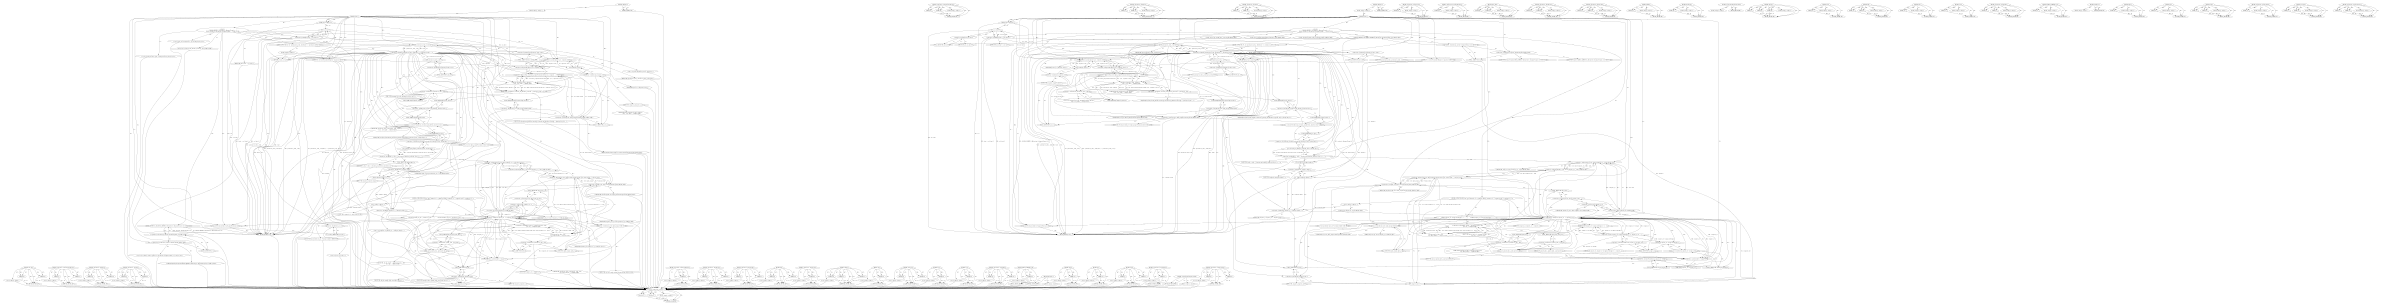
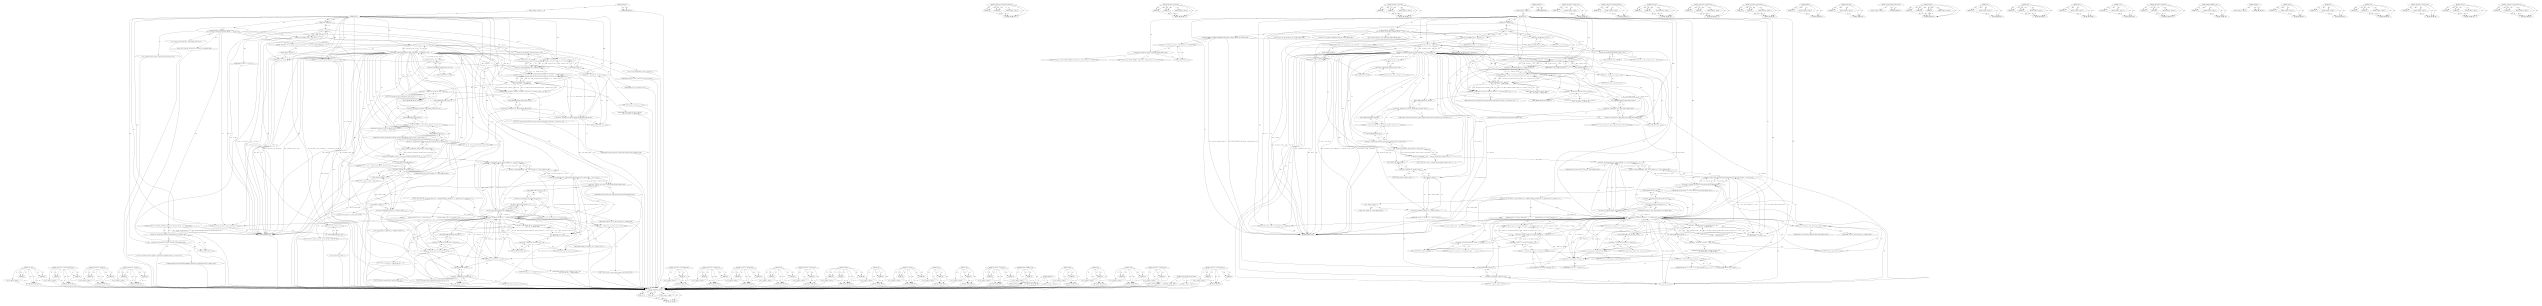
none -> (1691, 268)
